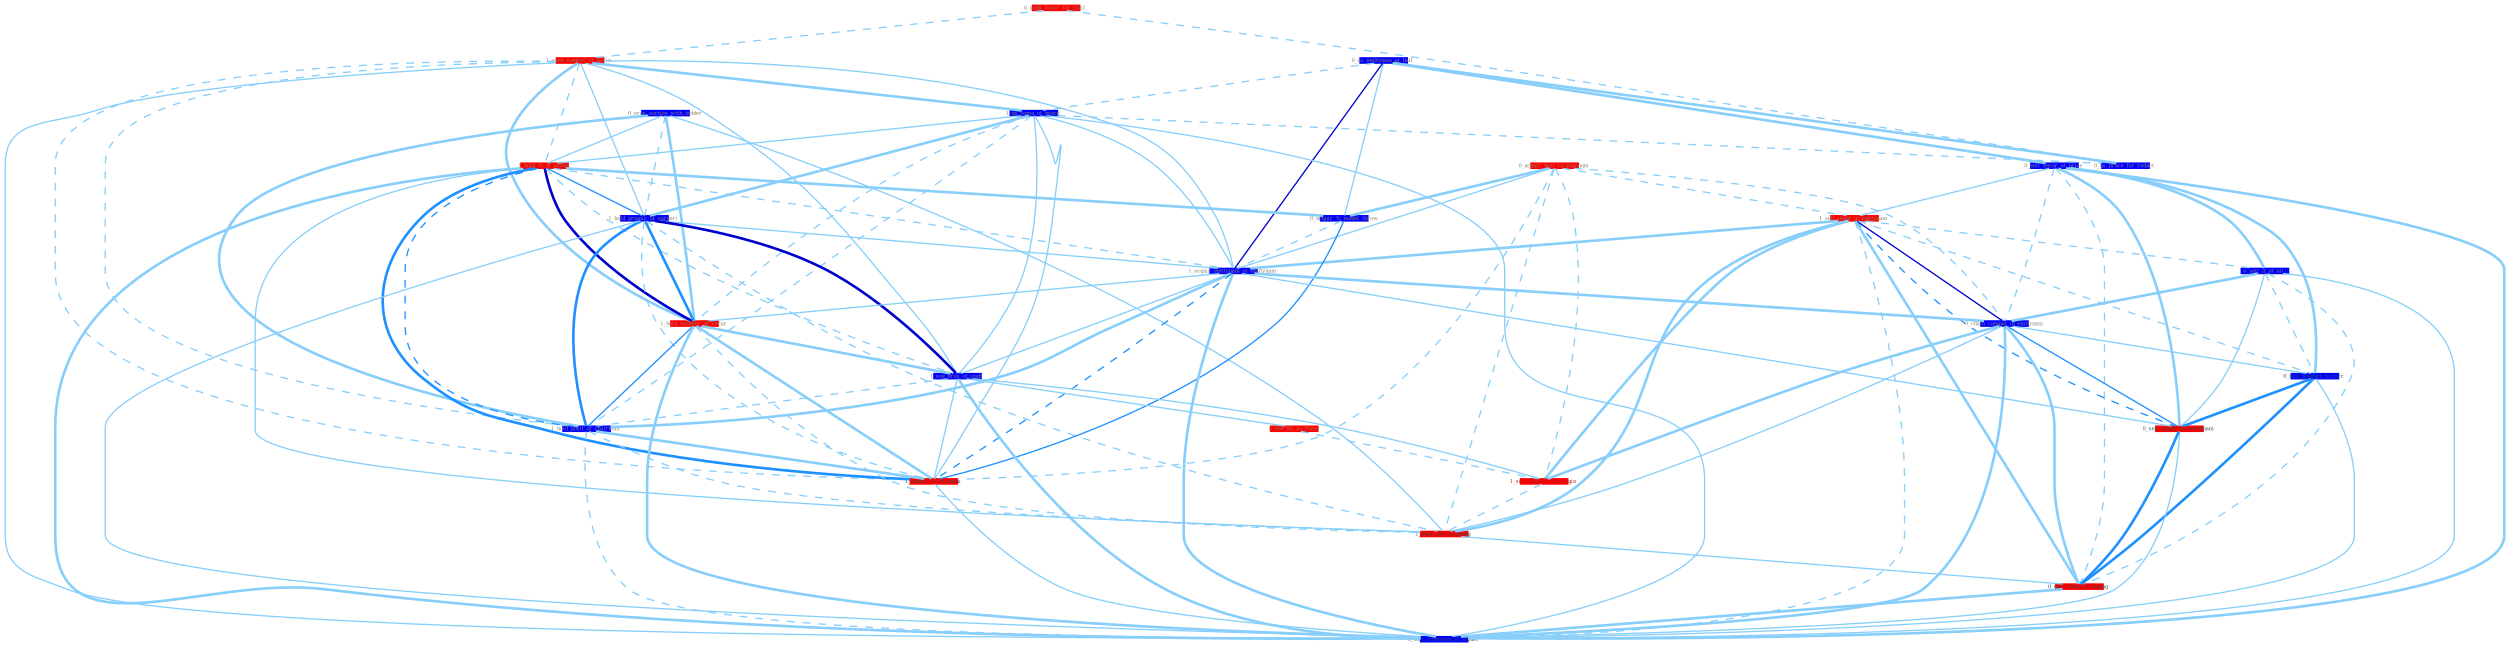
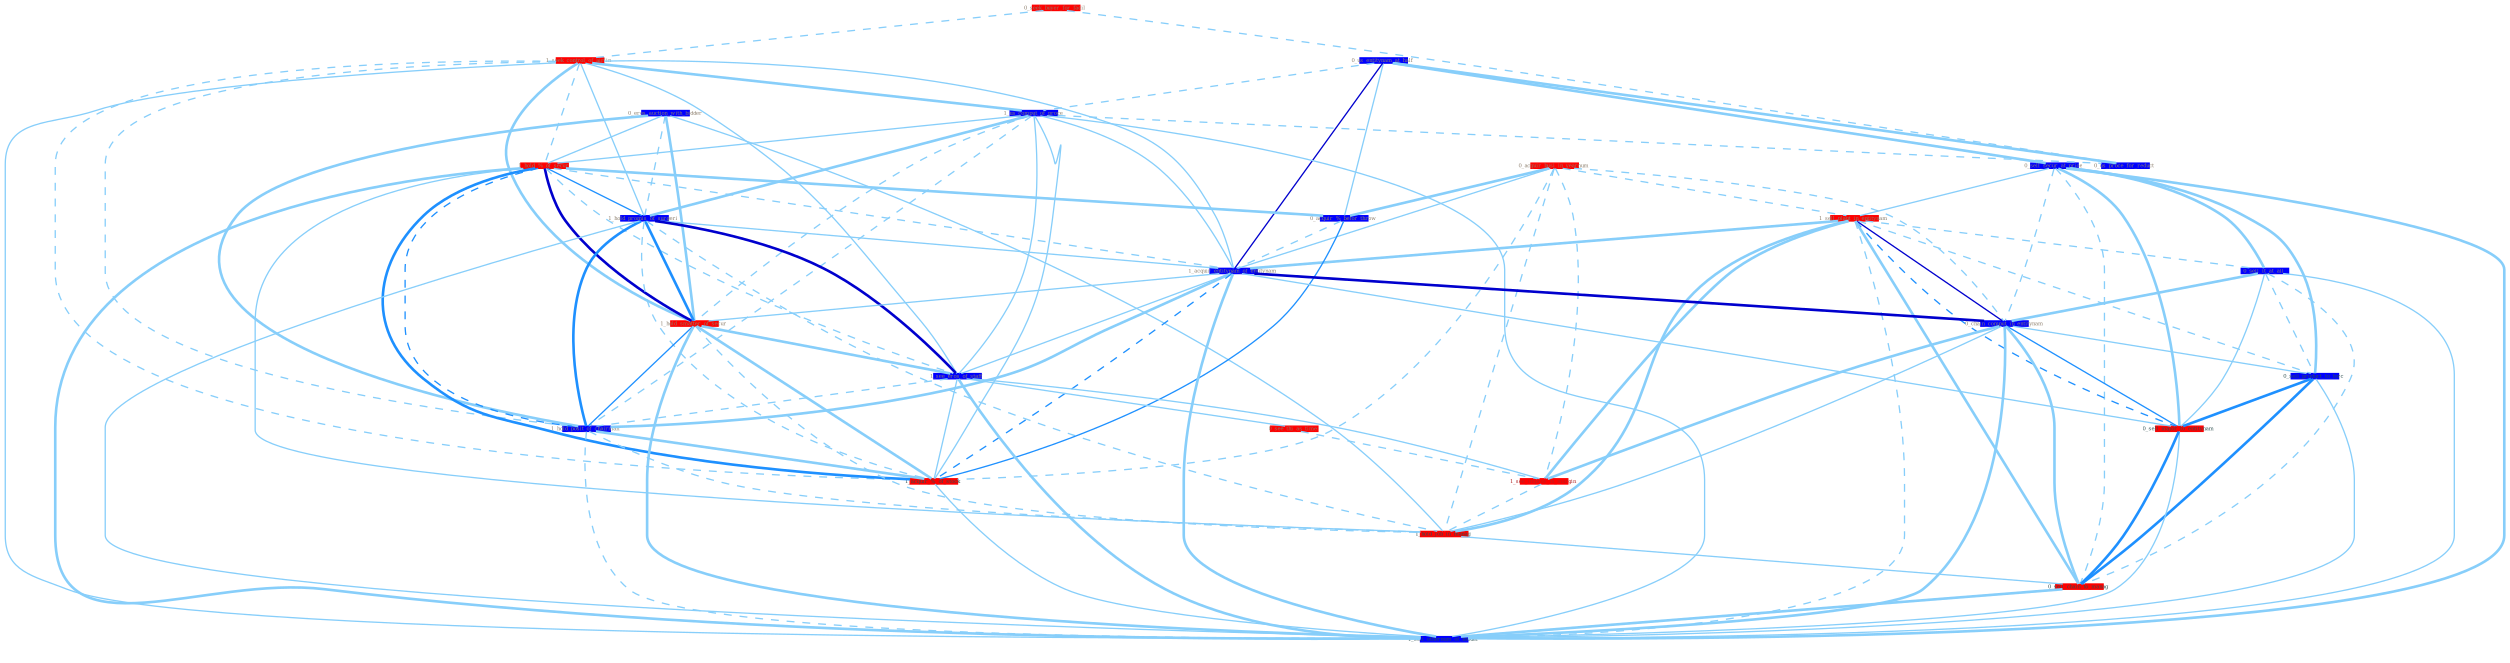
(1034, 113) -> (1034, 113)
(1344, 218) -> (1344, 218)
(1619, 297) -> (1619, 297)
